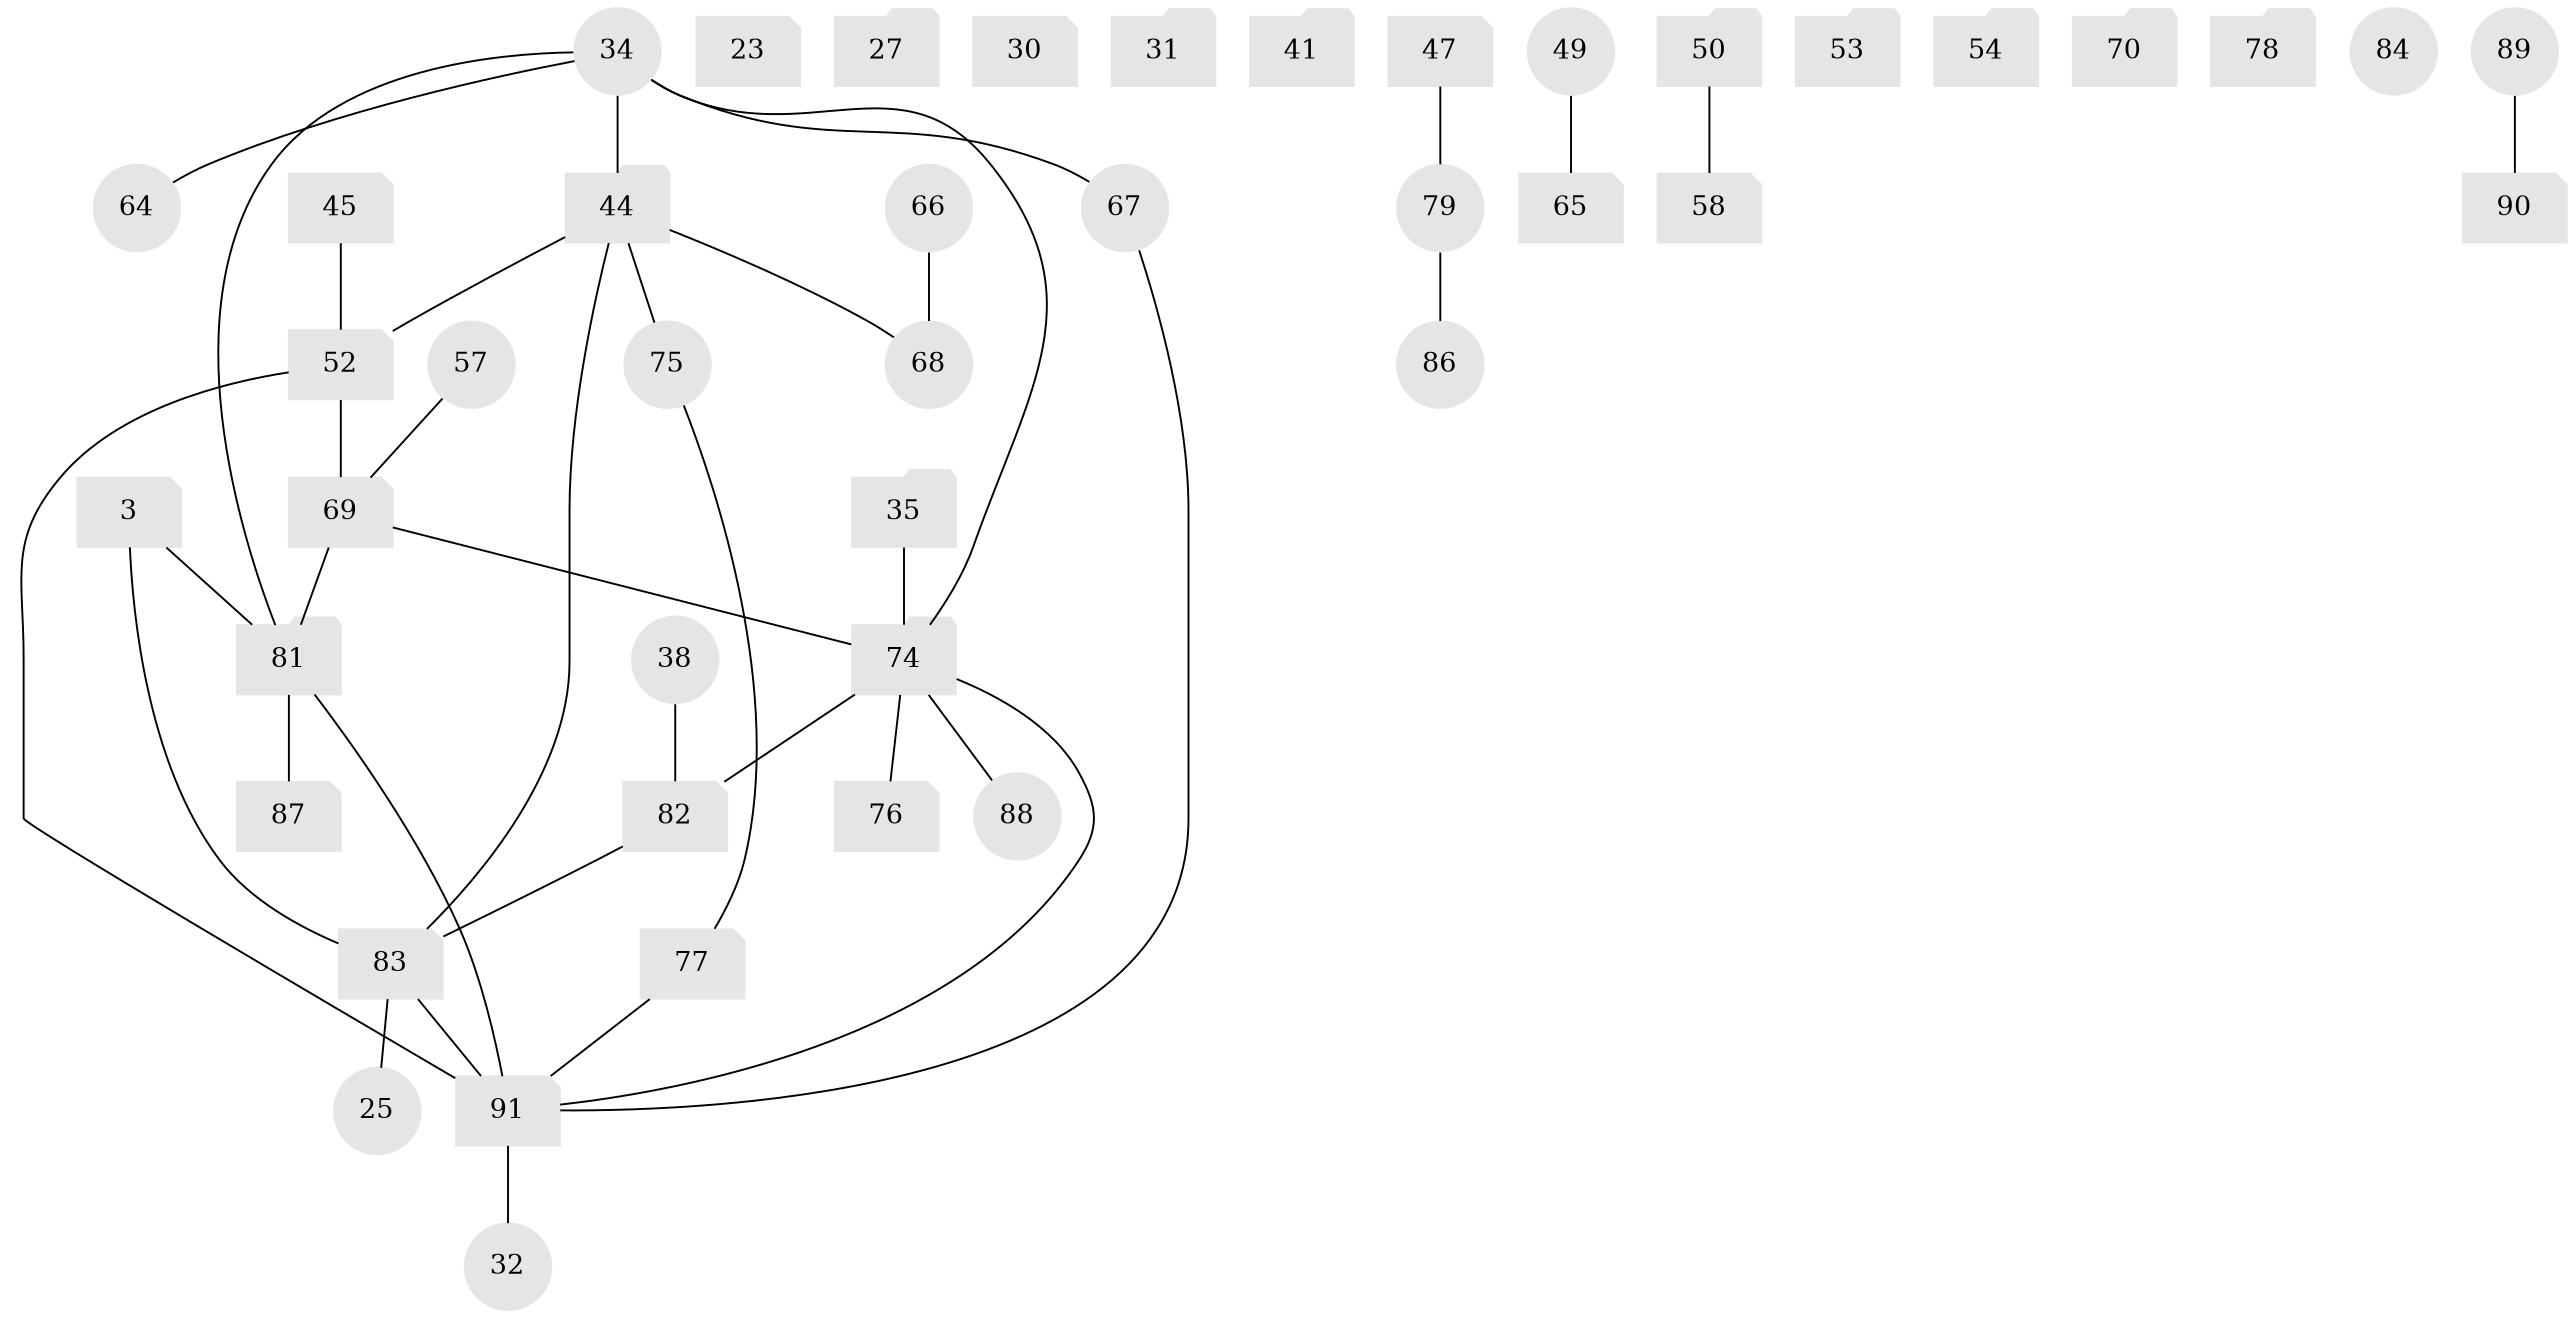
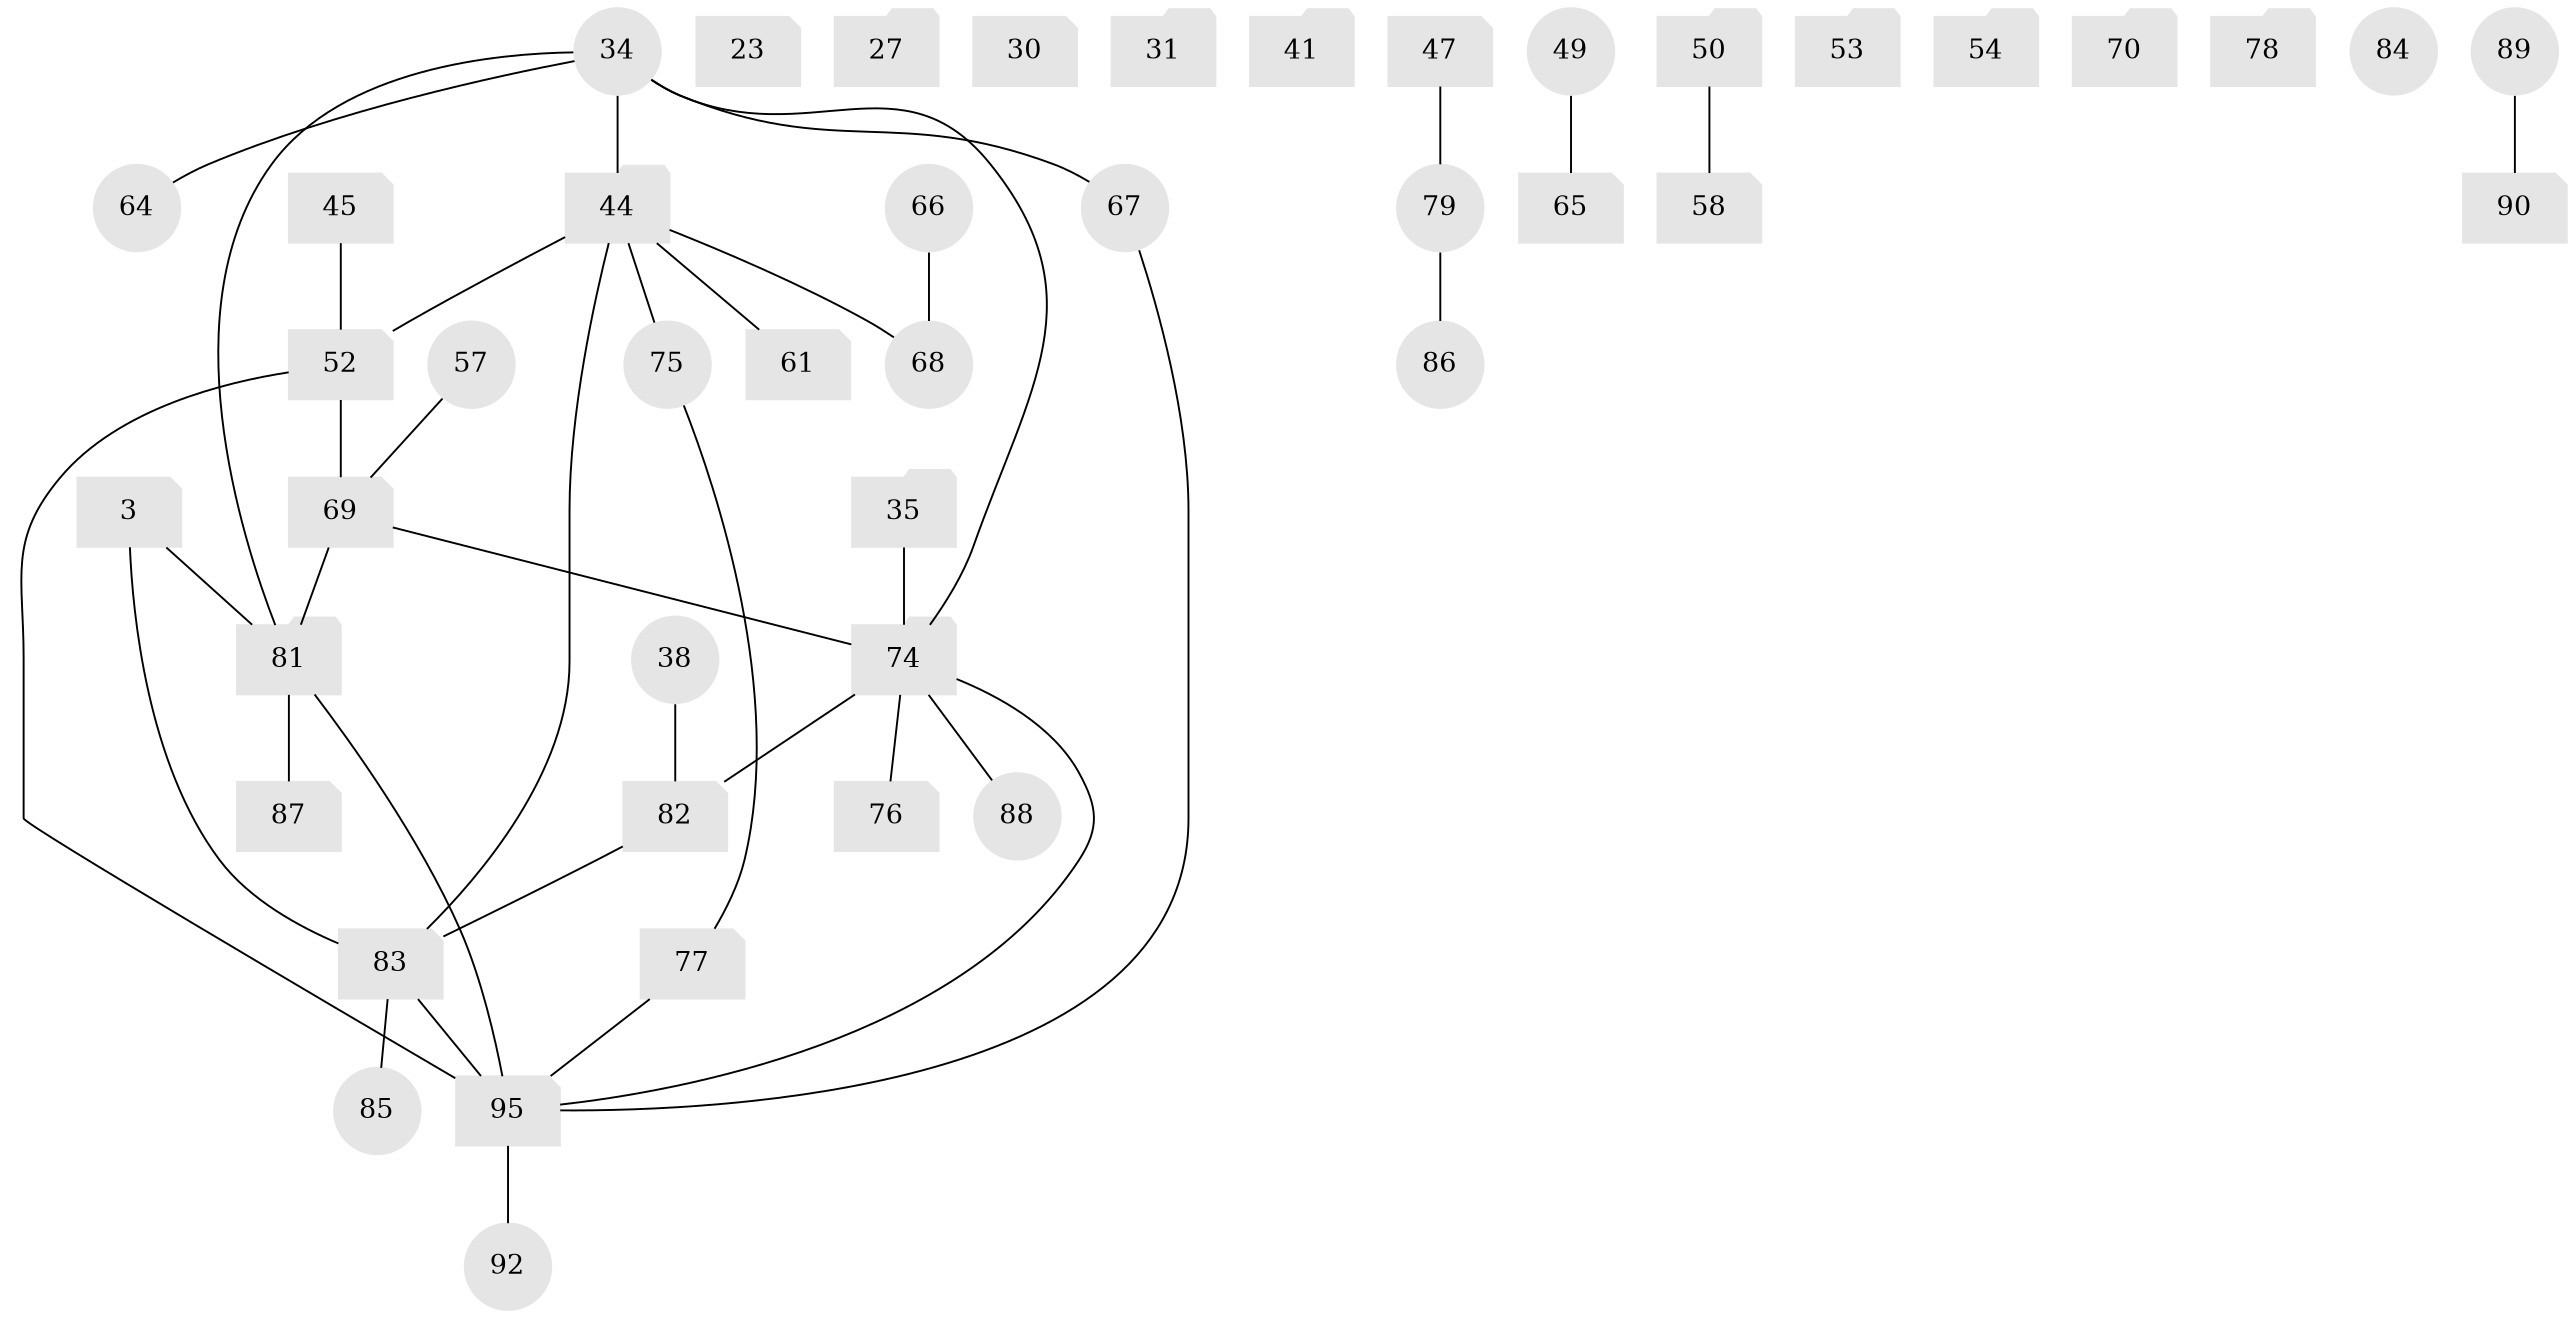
none -> (798, 365)
(377, 1111) -> (377, 1111)
(508, 1111) -> (508, 1111)
(508, 1267) -> (508, 1267)
